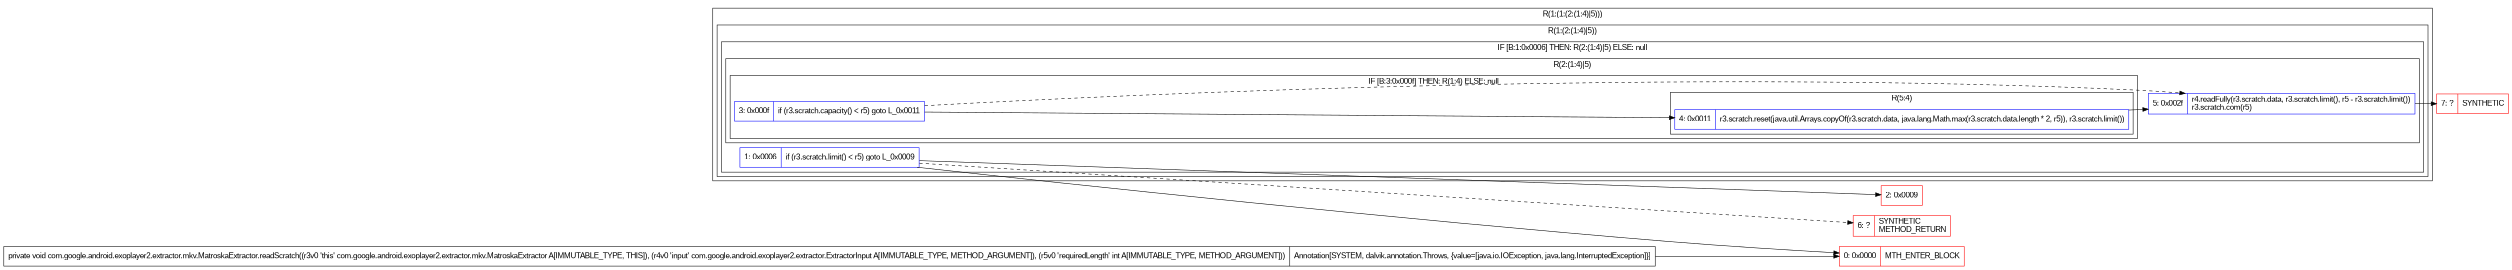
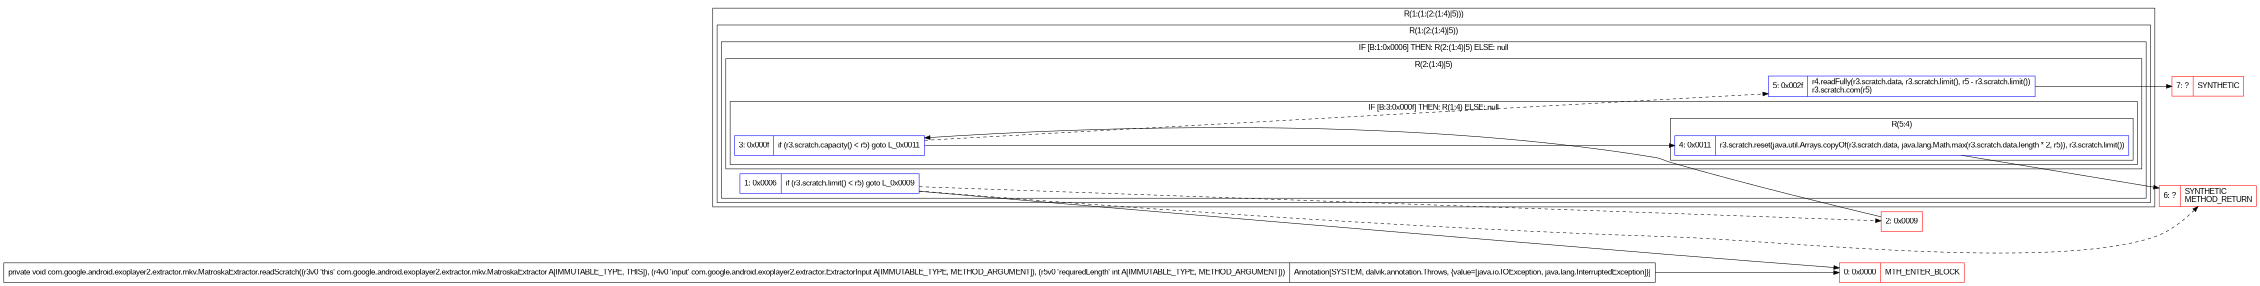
(2136, 110) -> (2067, 173)
none -> (1410, 133)
(1589, 184) -> (1589, 210)
